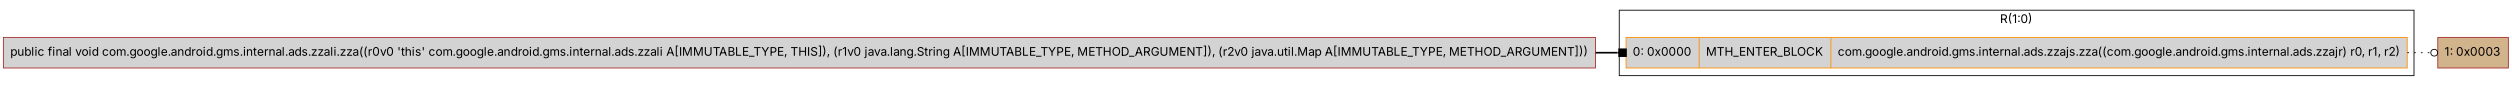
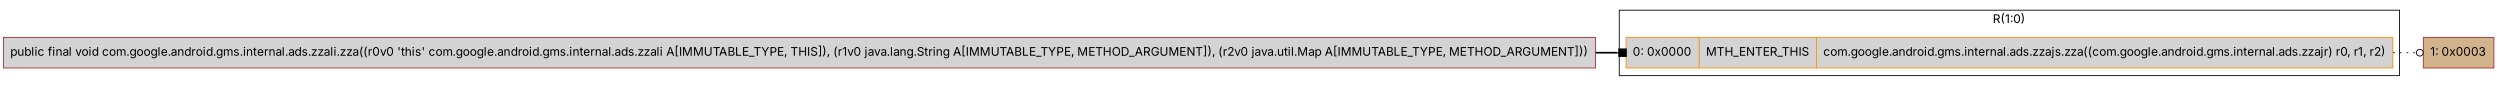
(1765, 52) -> (1758, 52)
